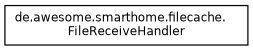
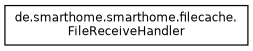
(126, 25) -> (126, 25)
